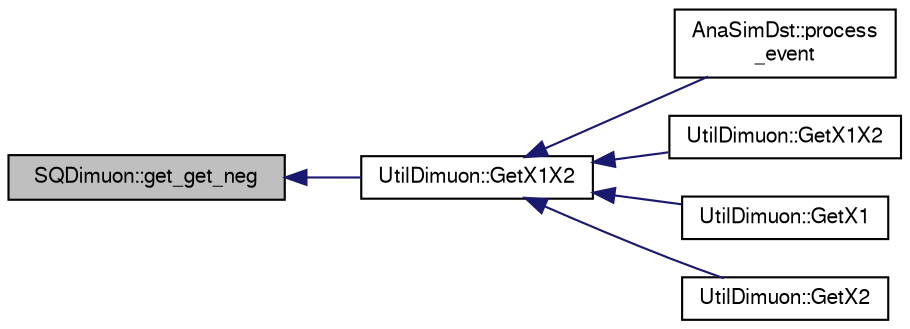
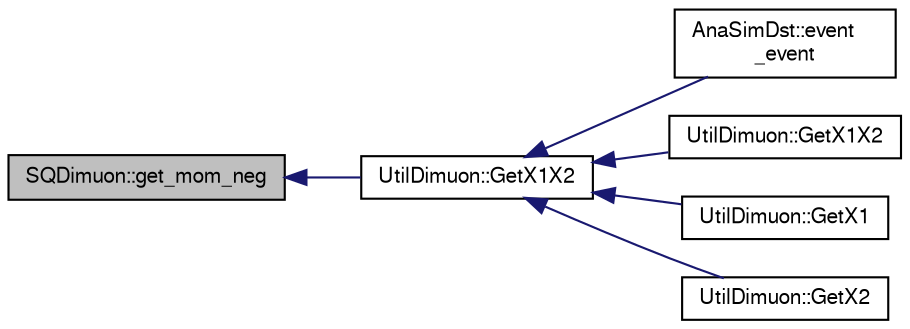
(785, 44) -> (785, 44)
(147, 177) -> (147, 177)
